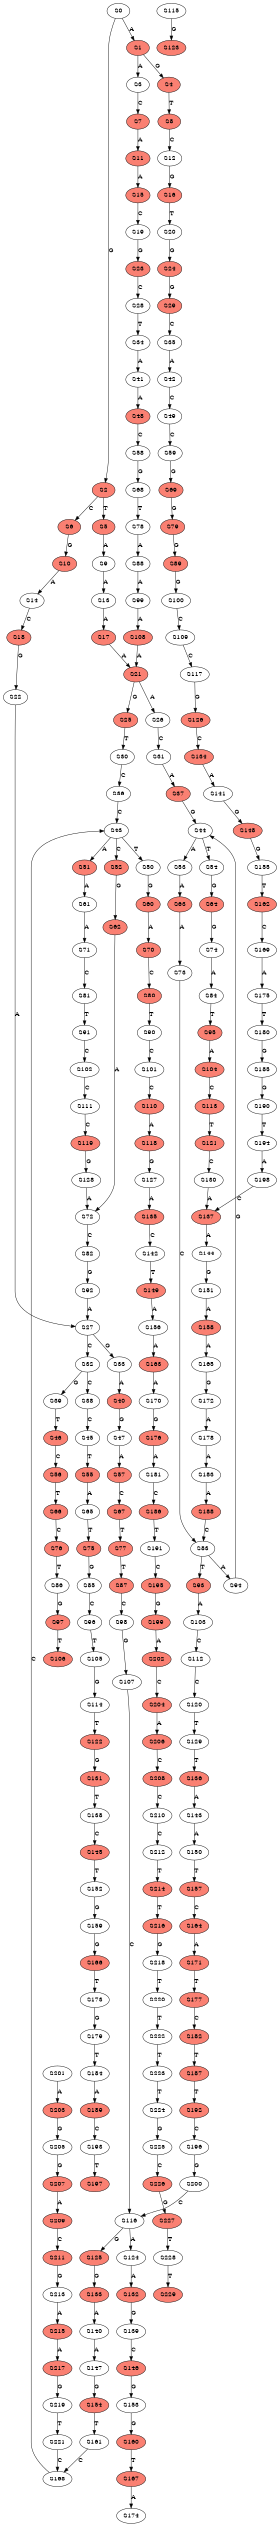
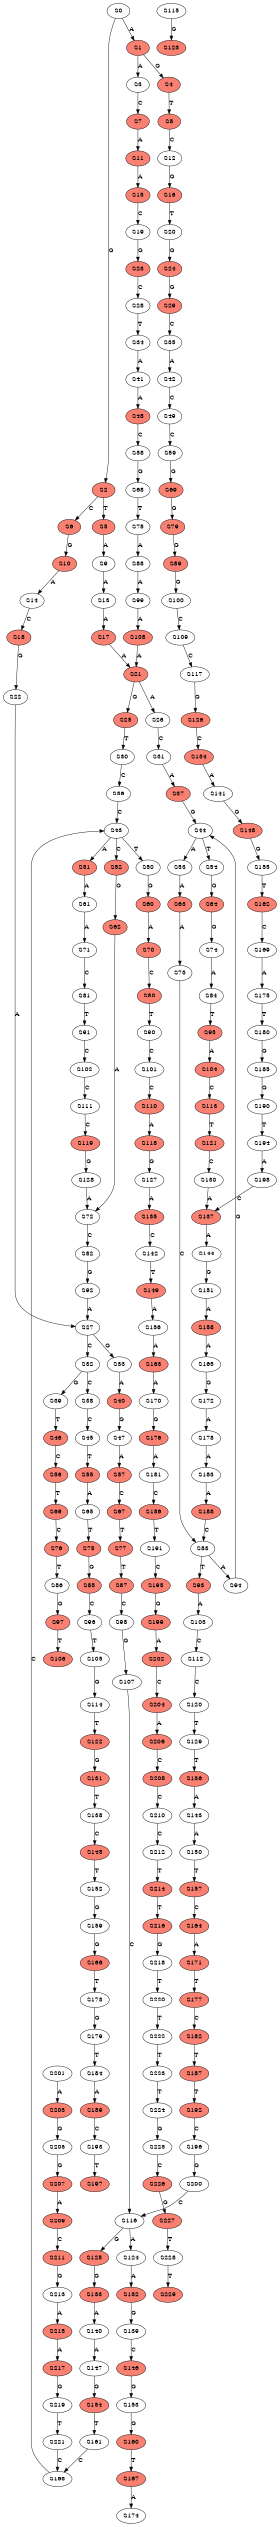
(89, 1586) -> (89, 1586)
